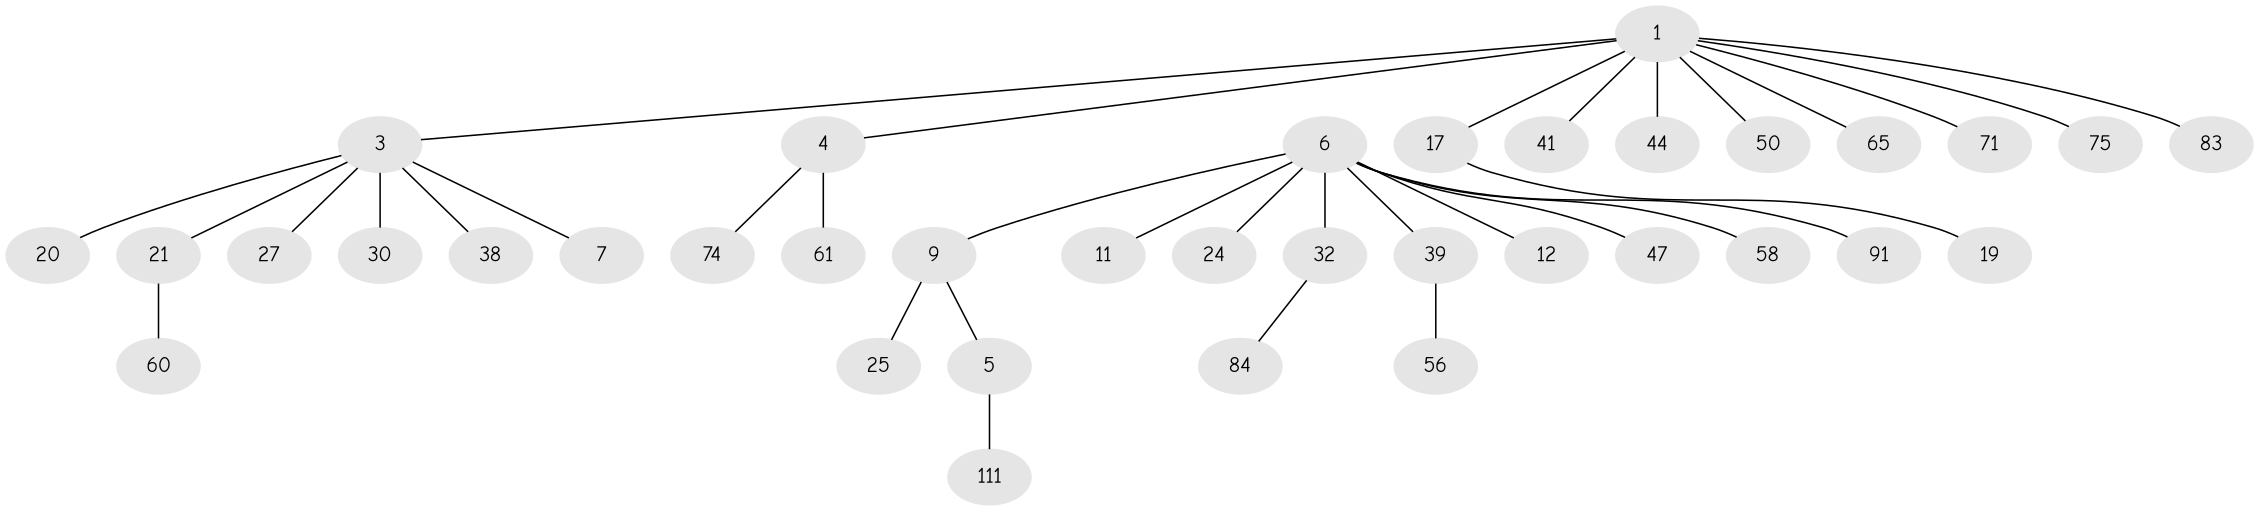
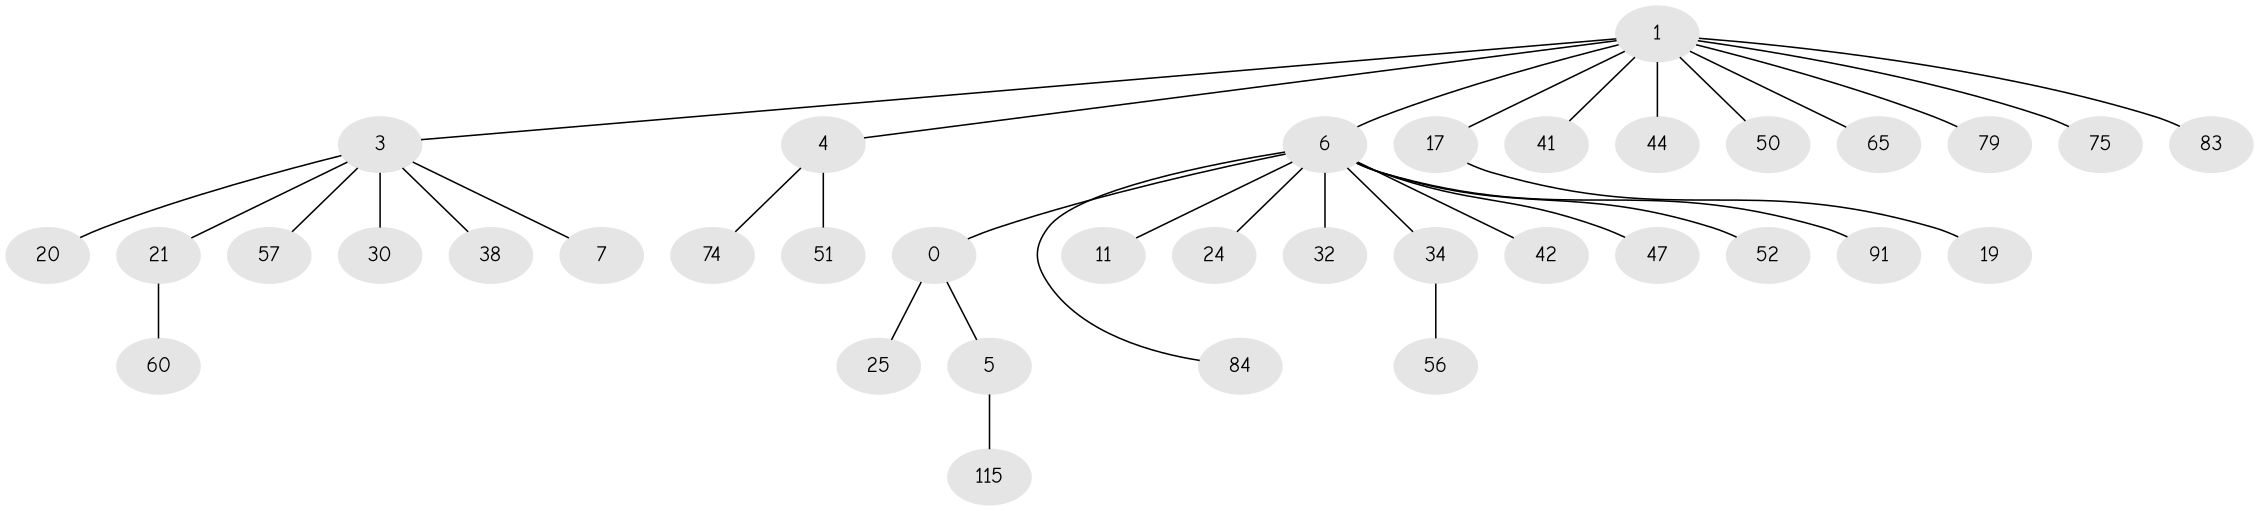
none -> (1487, 81)
(1990, 145) -> (1990, 145)
(269, 255) -> (269, 255)
(823, 255) -> (823, 255)
(934, 255) -> (934, 255)
(1436, 255) -> (1436, 255)
(1547, 255) -> (1547, 255)
(1768, 255) -> (1768, 255)
(1283, 311) -> (1054, 222)
(990, 477) -> (990, 477)
